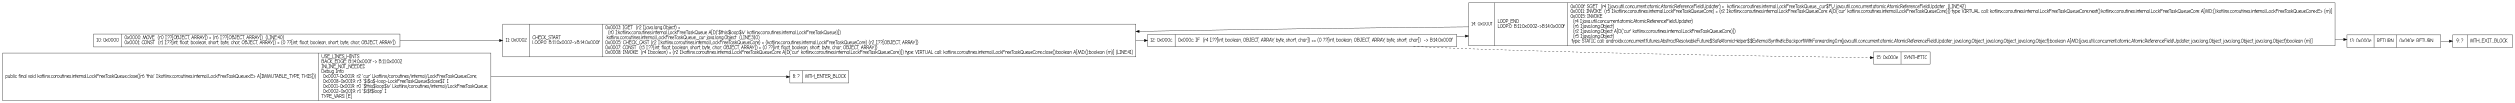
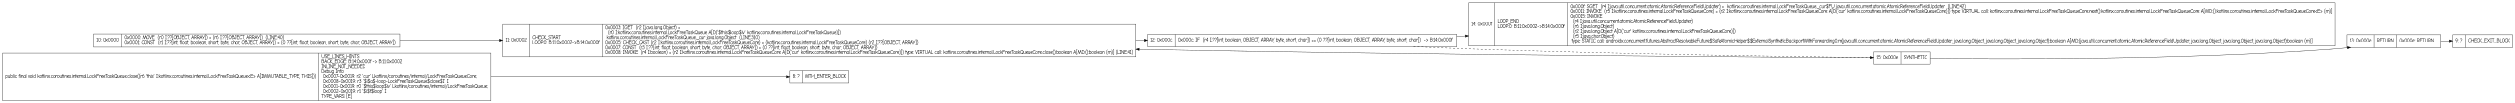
(1304, 29) -> (1506, 55)
(1592, 37) -> (1592, 37)
(2339, 39) -> (2139, 57)
(2419, 41) -> (2419, 41)
(2489, 41) -> (2489, 41)
